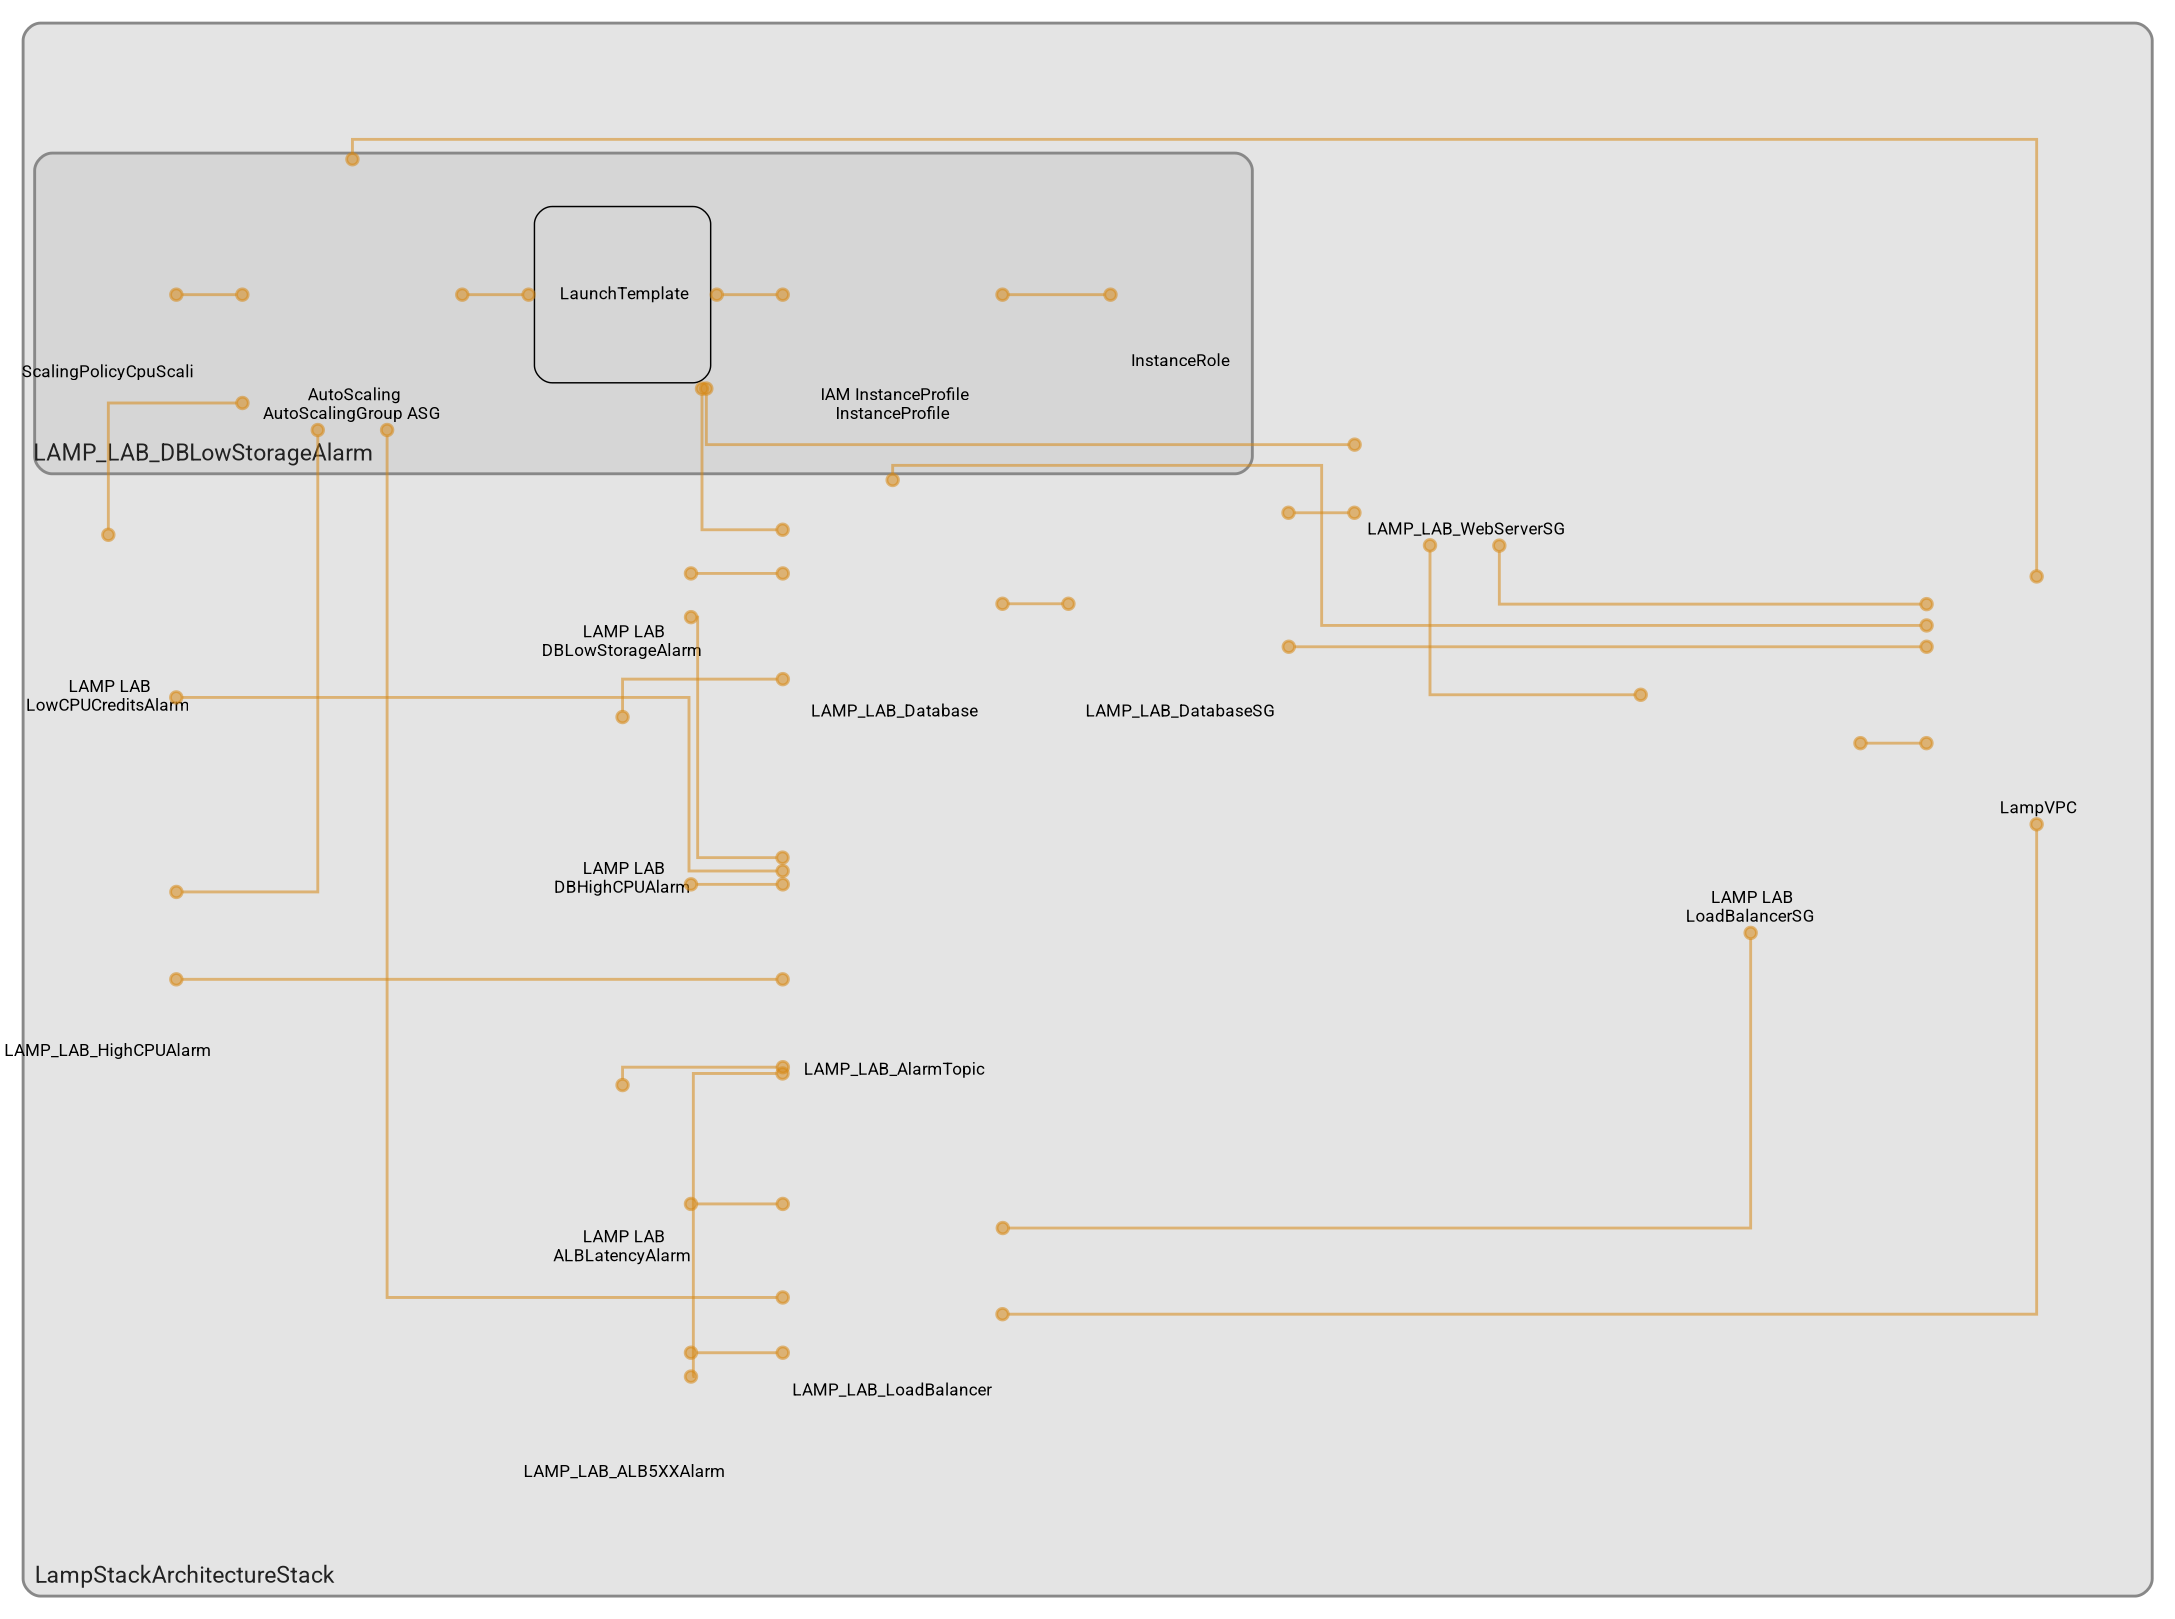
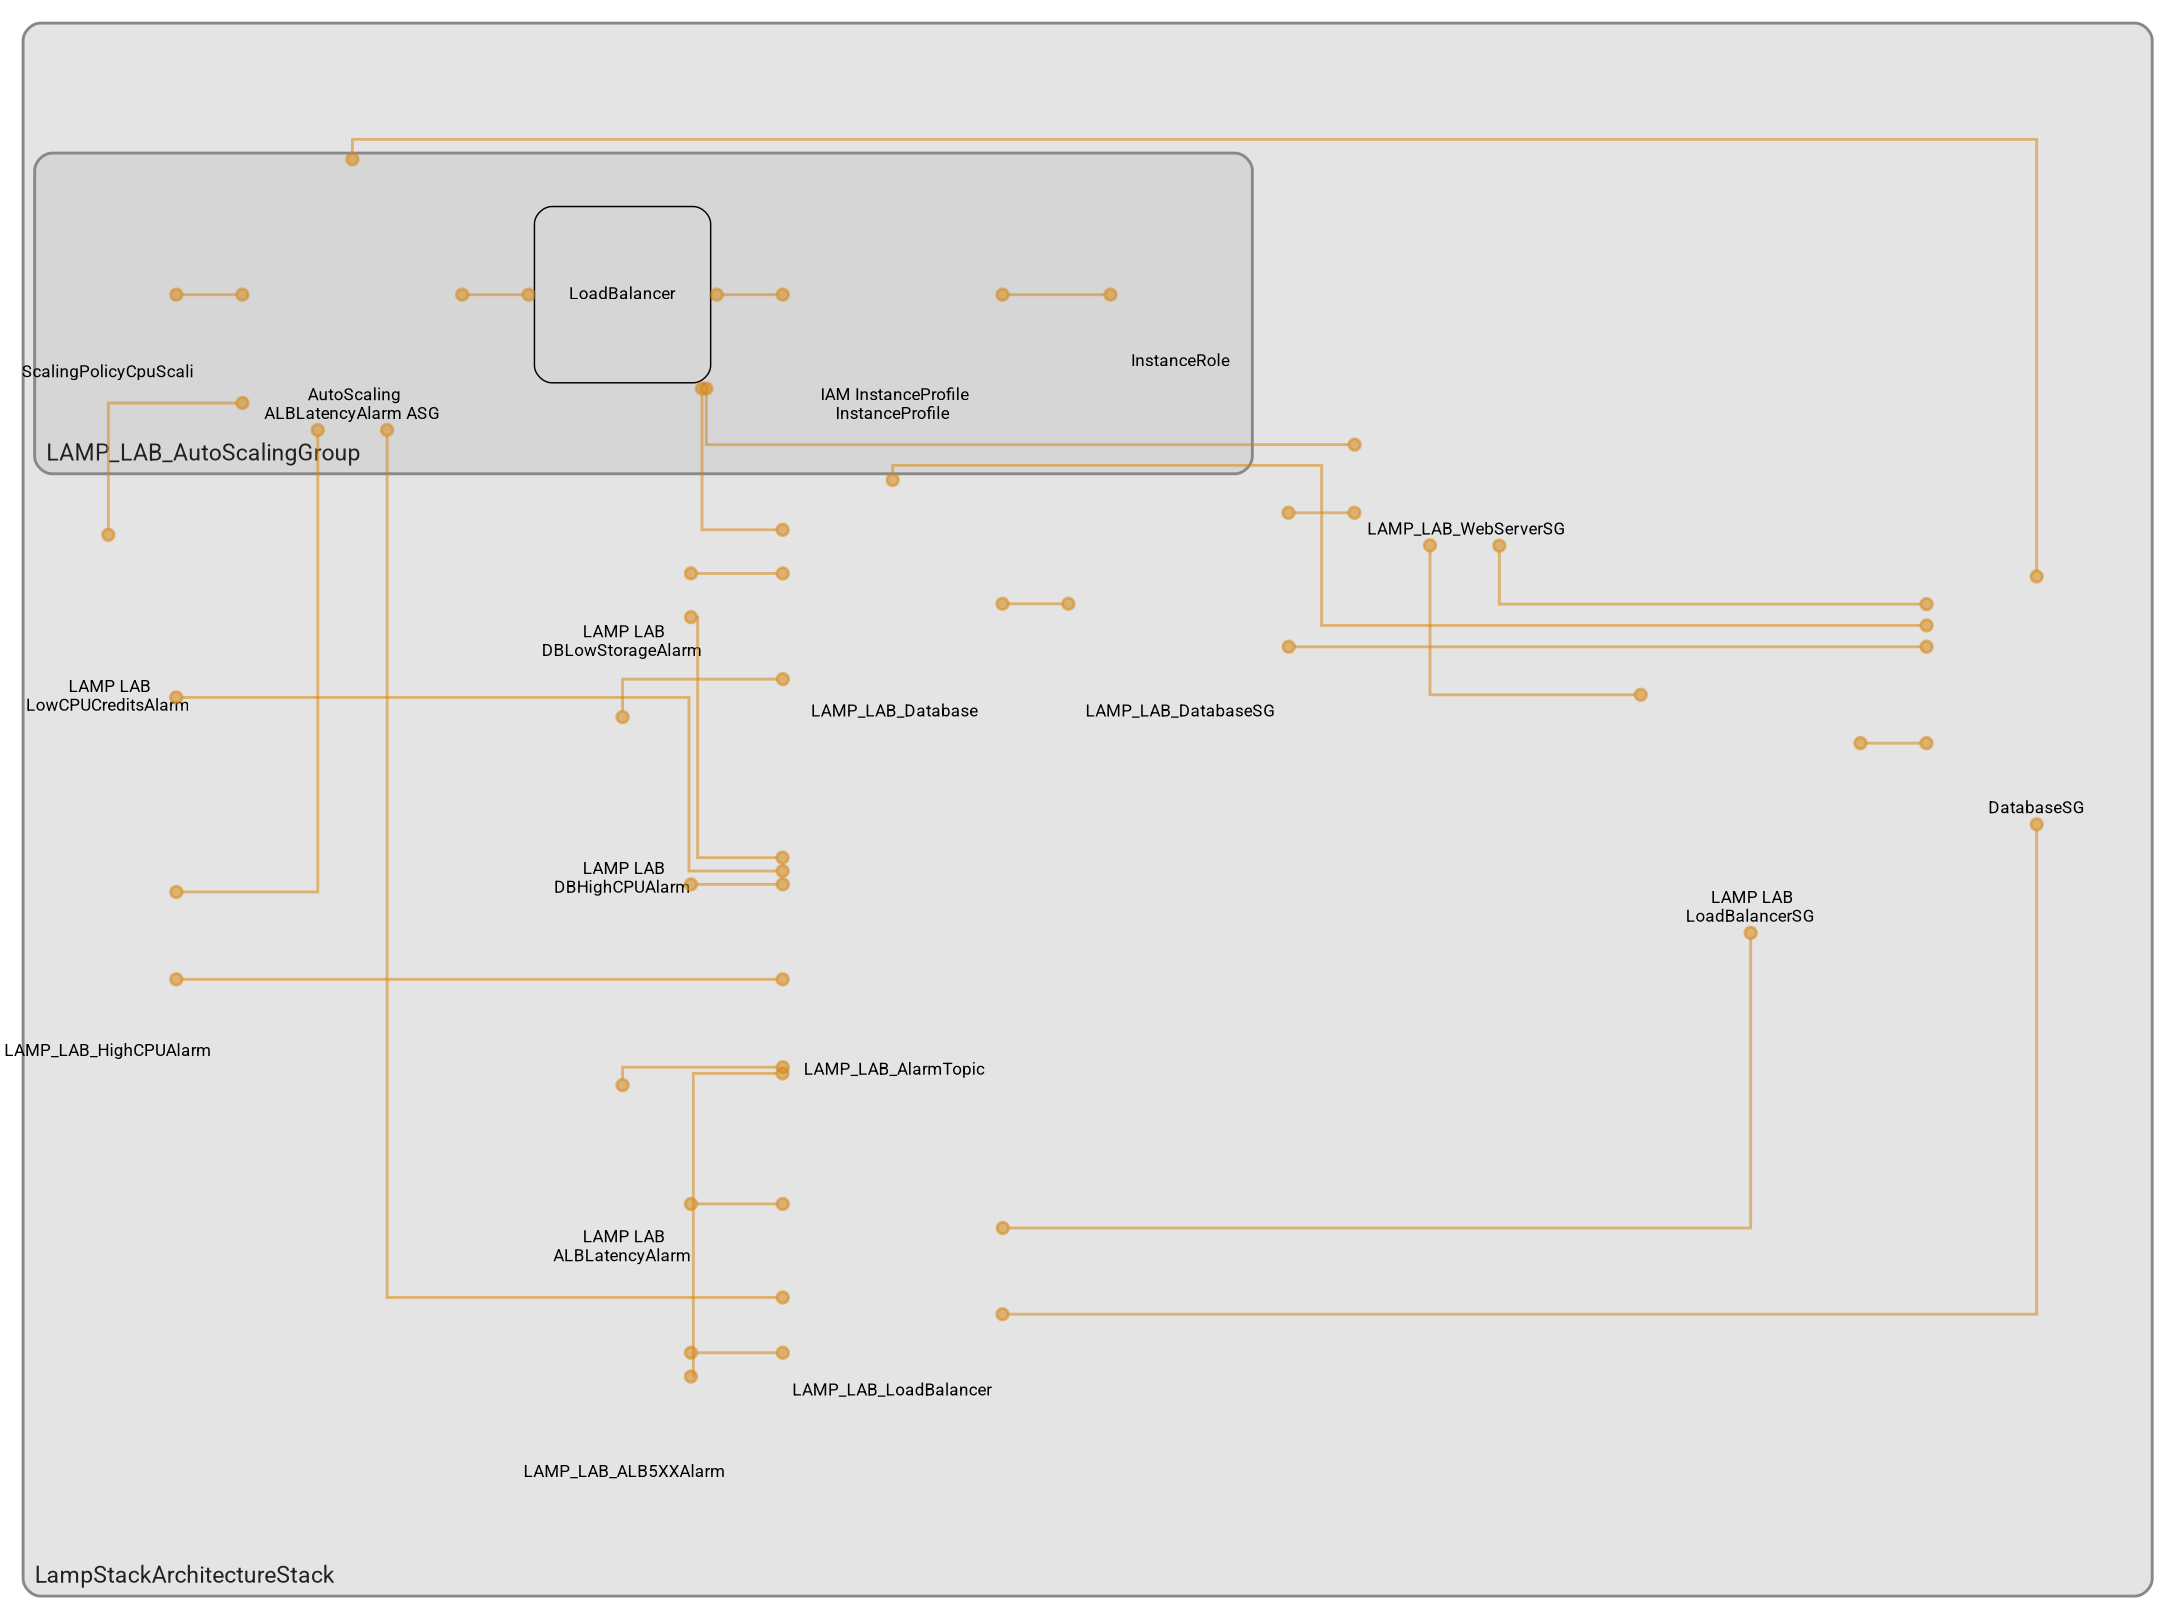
(352, 295) -> (352, 295)
(623, 295) -> (623, 295)
(204, 455) -> (204, 455)
(2037, 701) -> (2037, 701)
